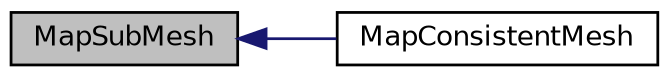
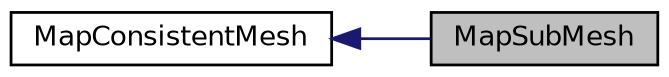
(302, 39) -> (395, 39)
